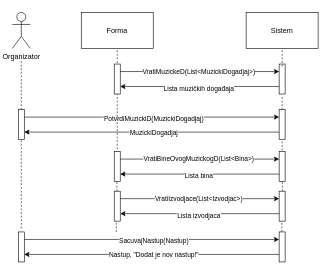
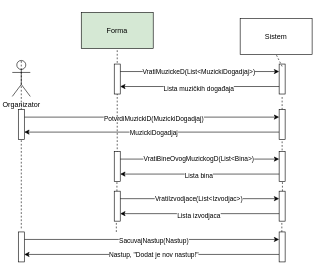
(21, 30) -> (21, 78)
(117, 30) -> (117, 30)
(282, 30) -> (276, 36)
